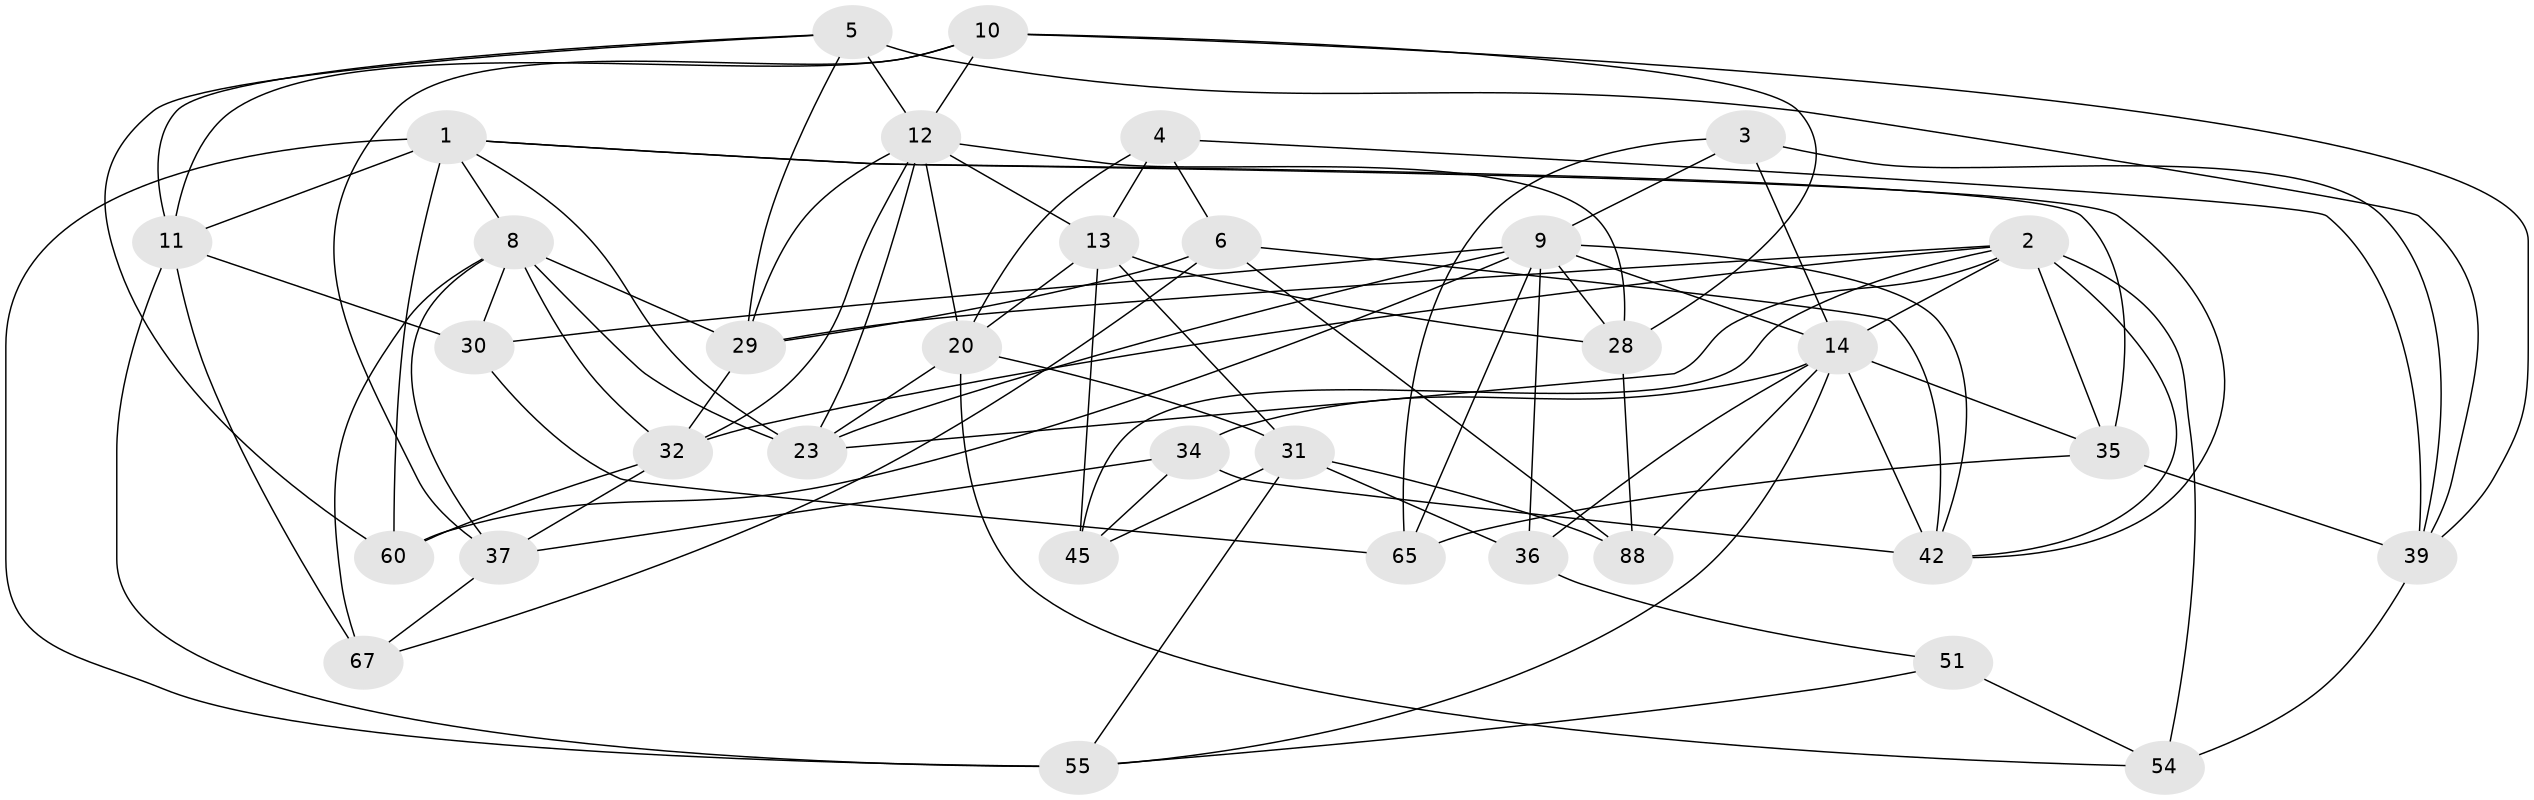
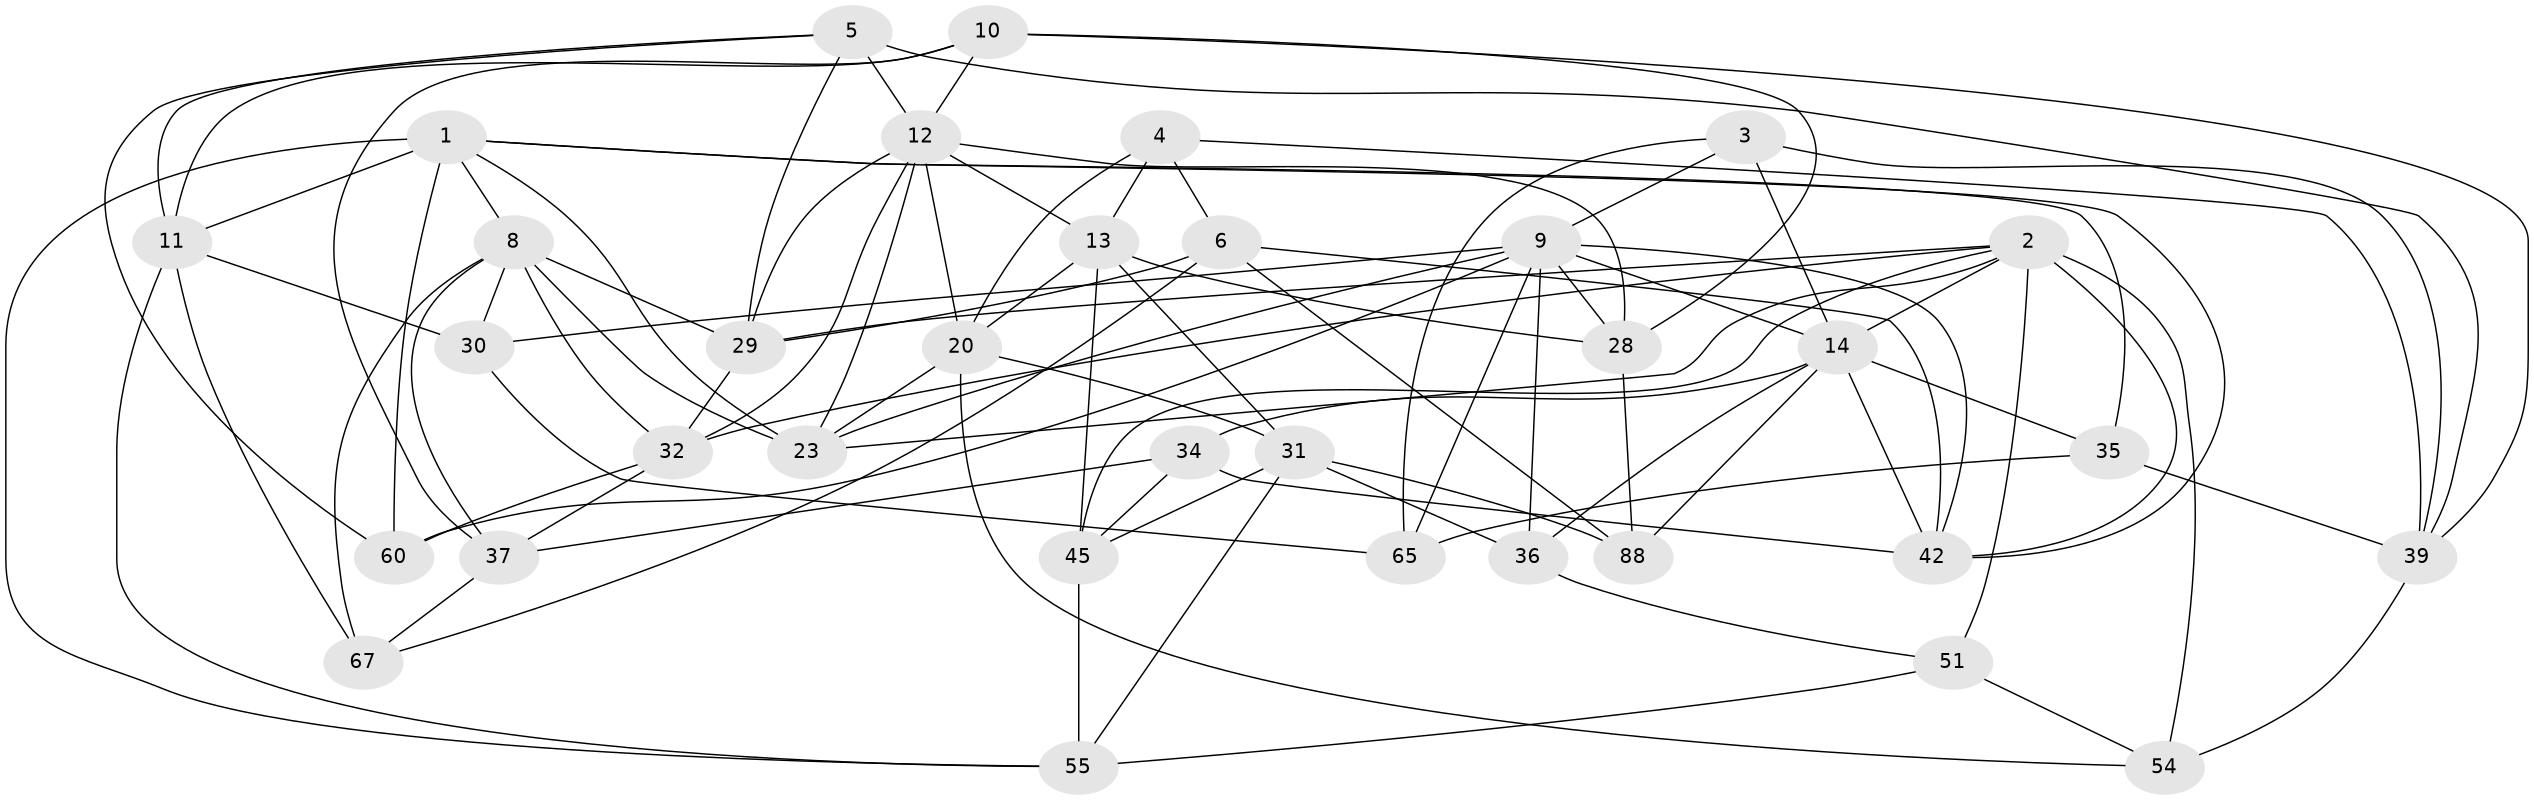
(2069, 347) -> (2012, 447)
(1535, 667) -> (1079, 663)
